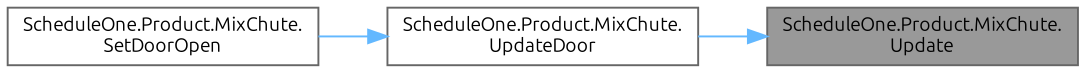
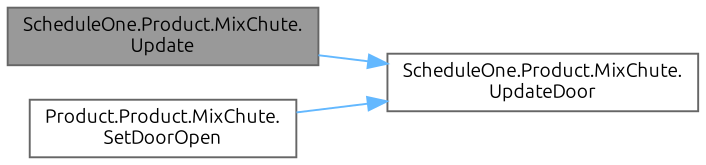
(163, 36) -> (163, 129)
(723, 36) -> (343, 58)
